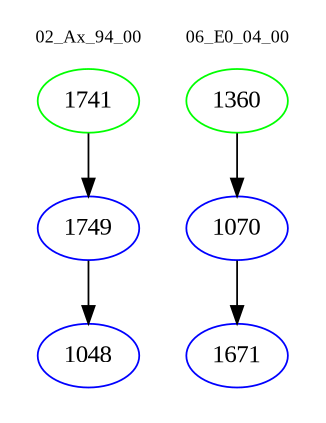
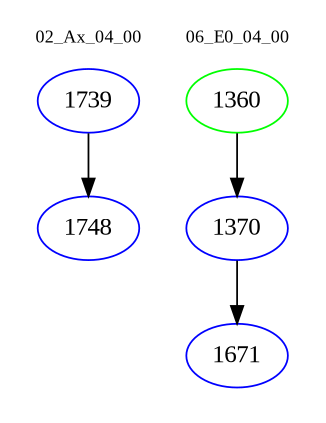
(89, 38) -> (89, 38)
(88, 101) -> none
(88, 228) -> (88, 101)
(237, 228) -> (237, 228)
(88, 356) -> (88, 228)
